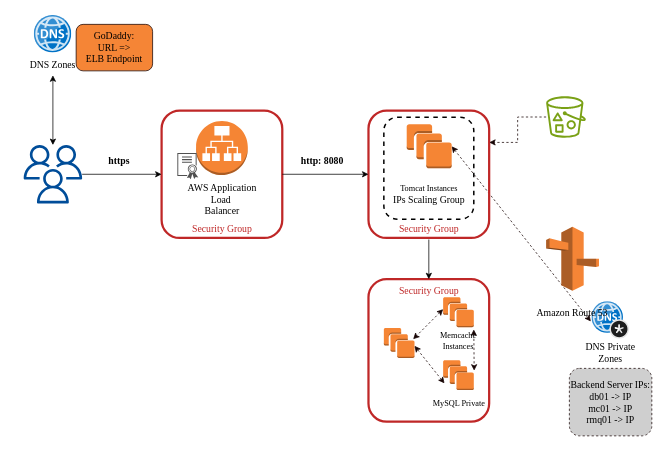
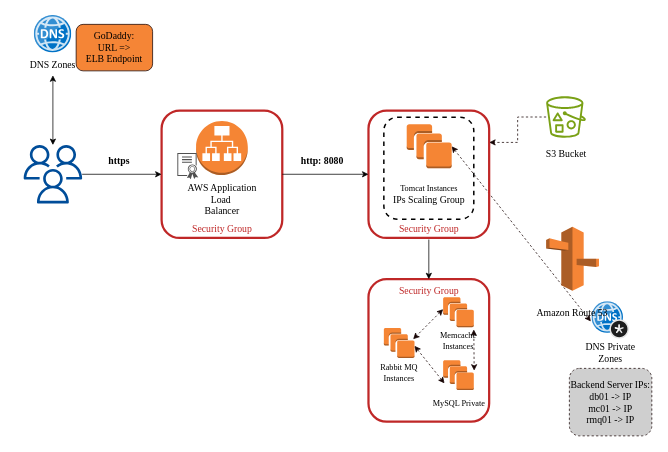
none -> (566, 153)
none -> (399, 373)
